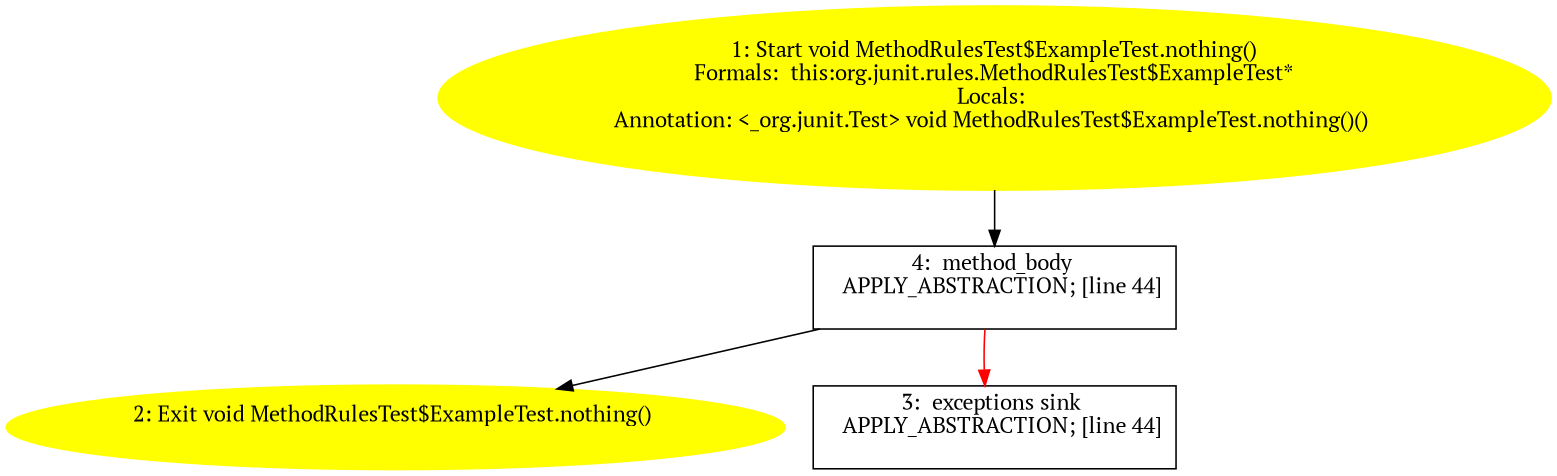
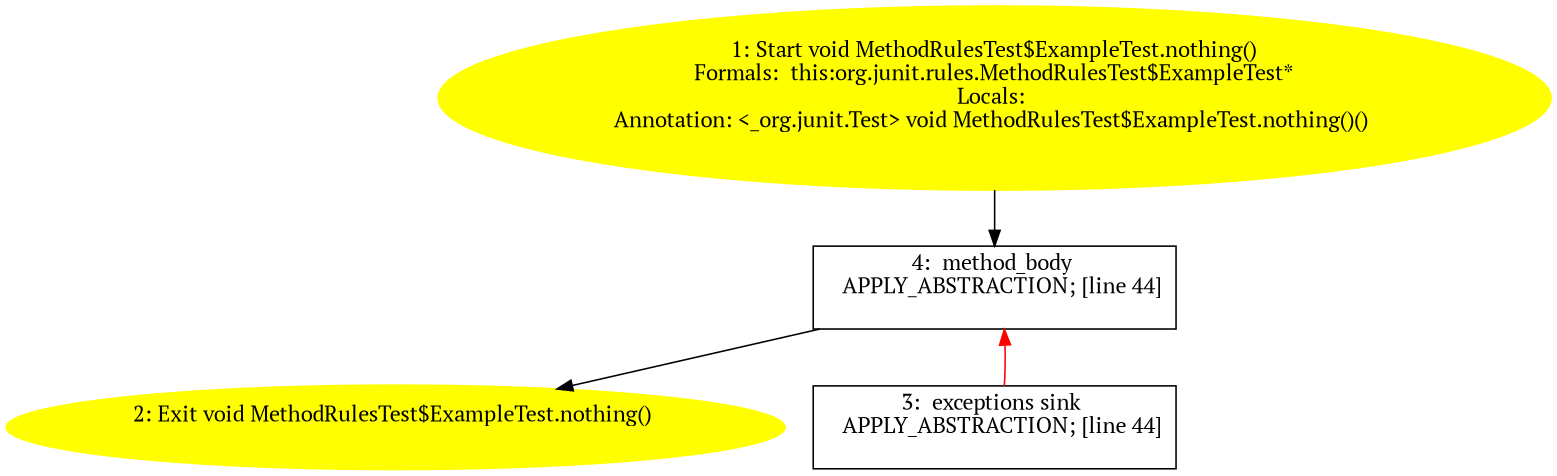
(984, 350) -> (1005, 366)
